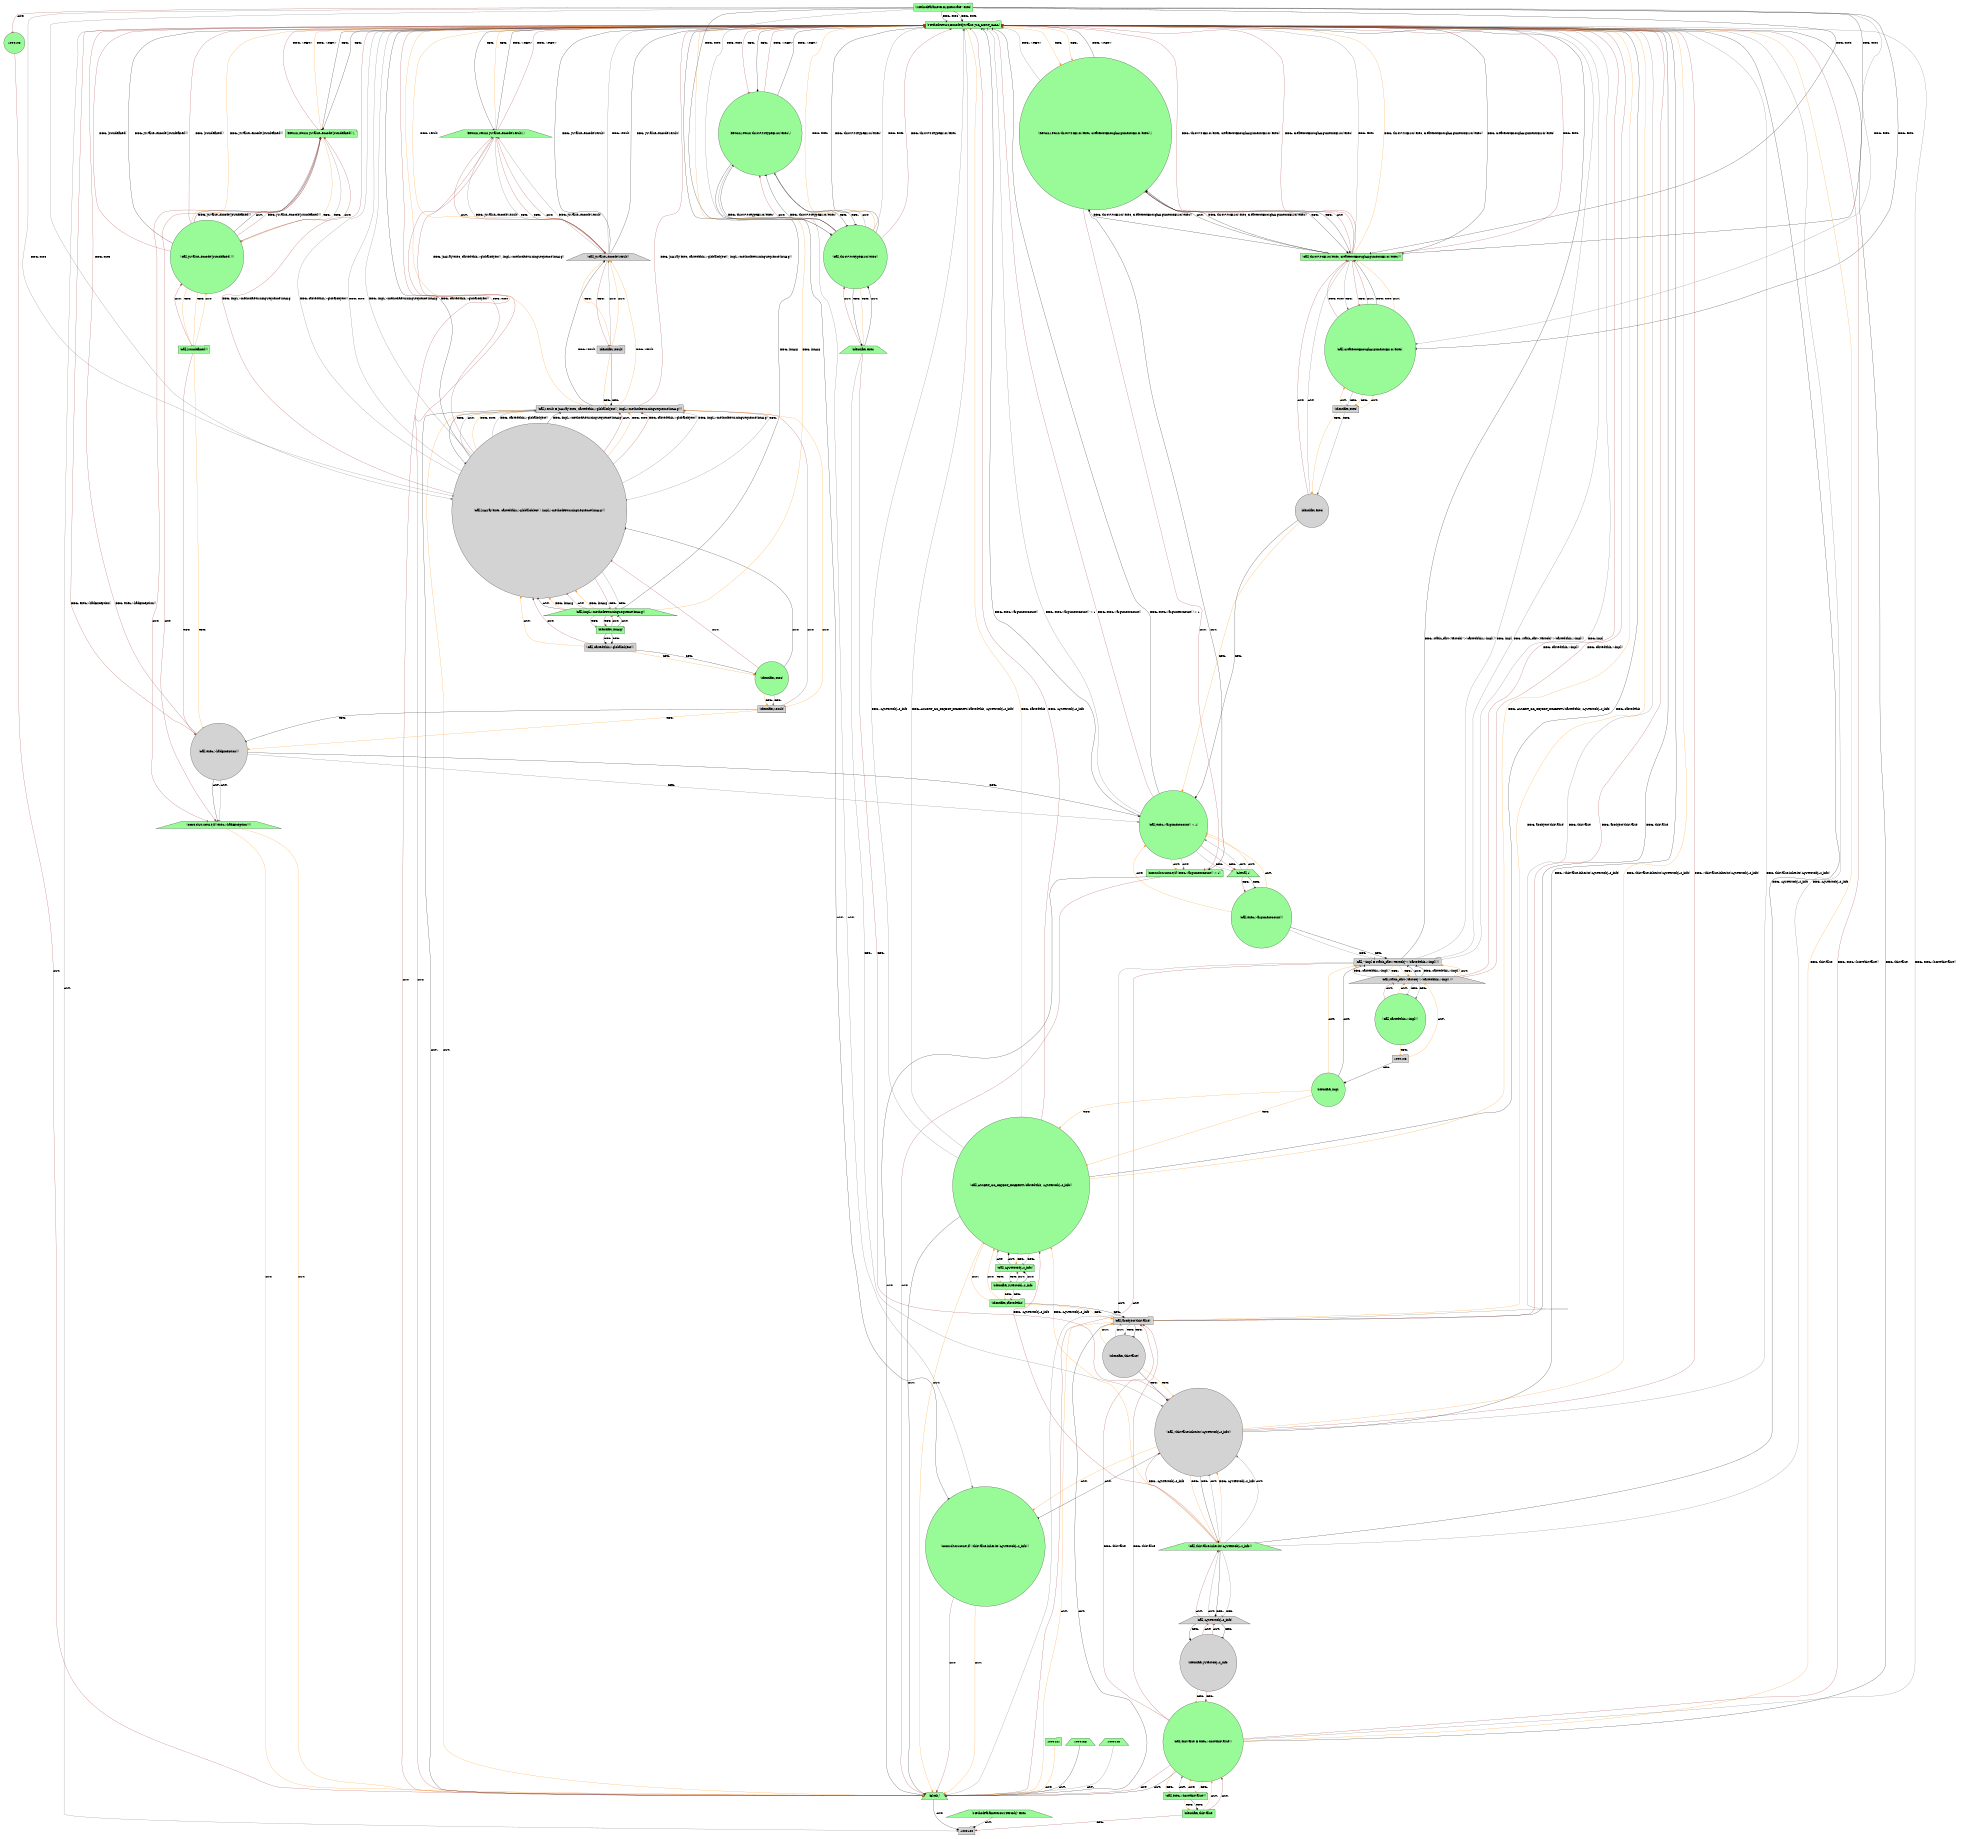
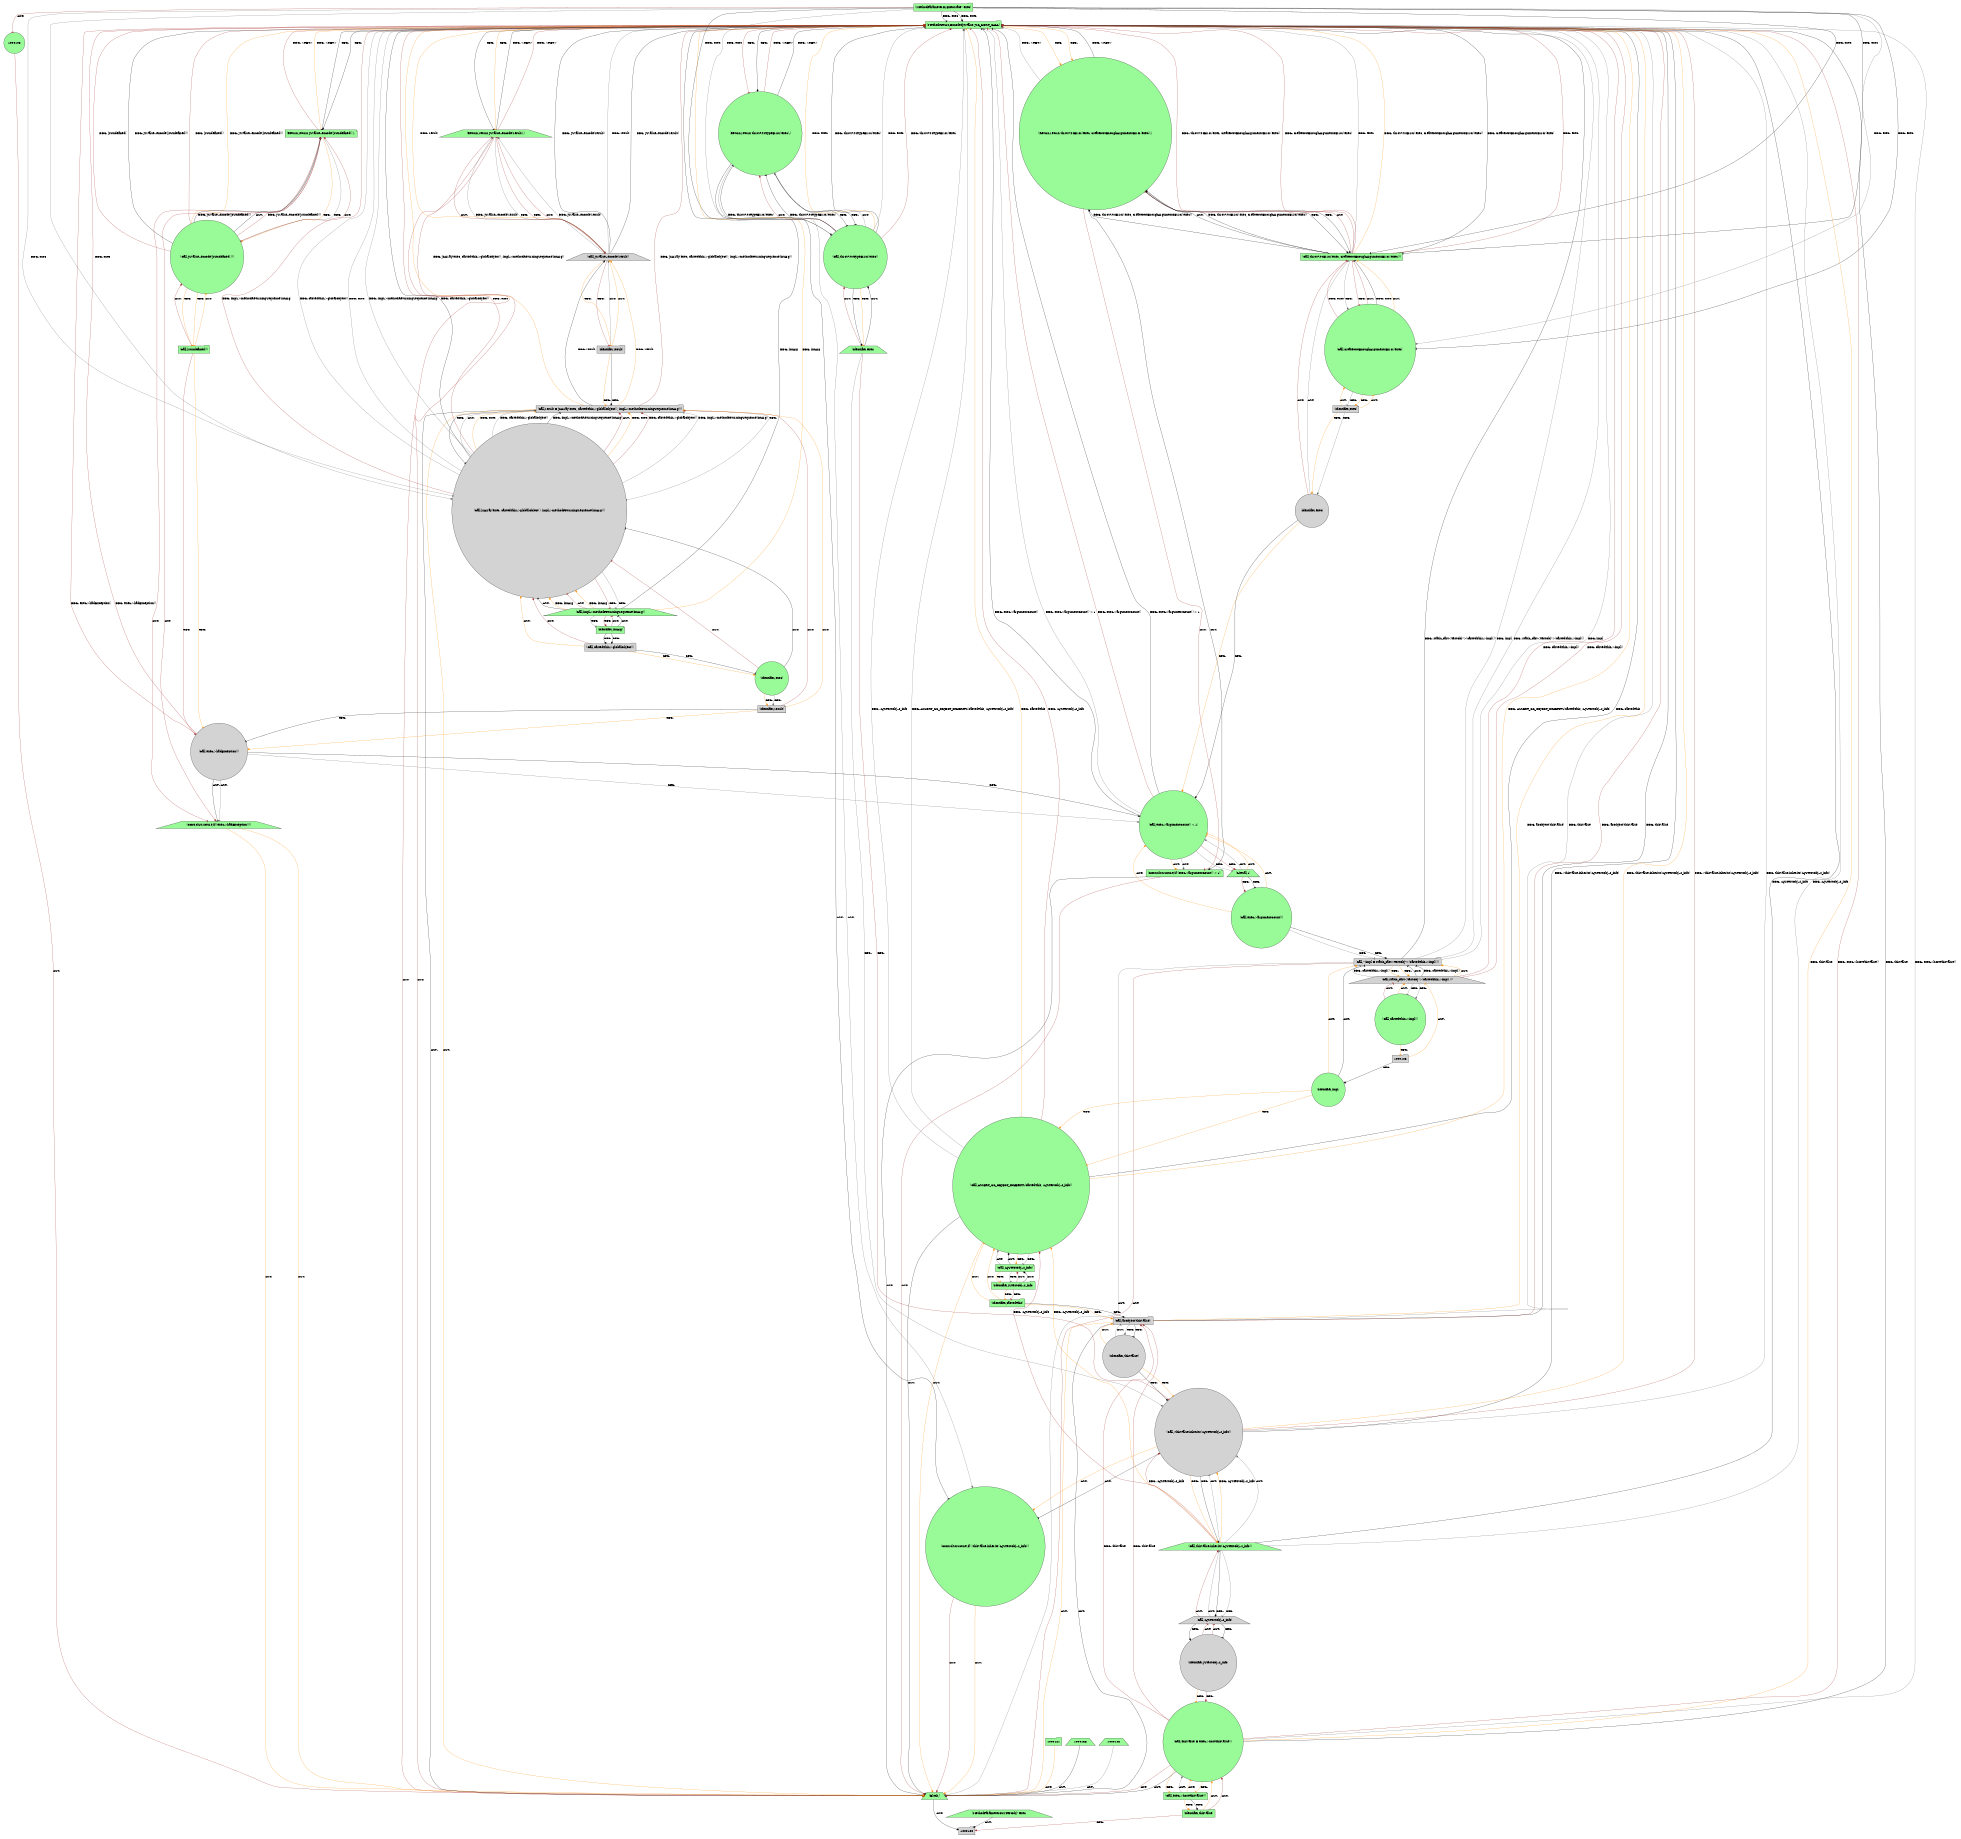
(64, 947) -> none
